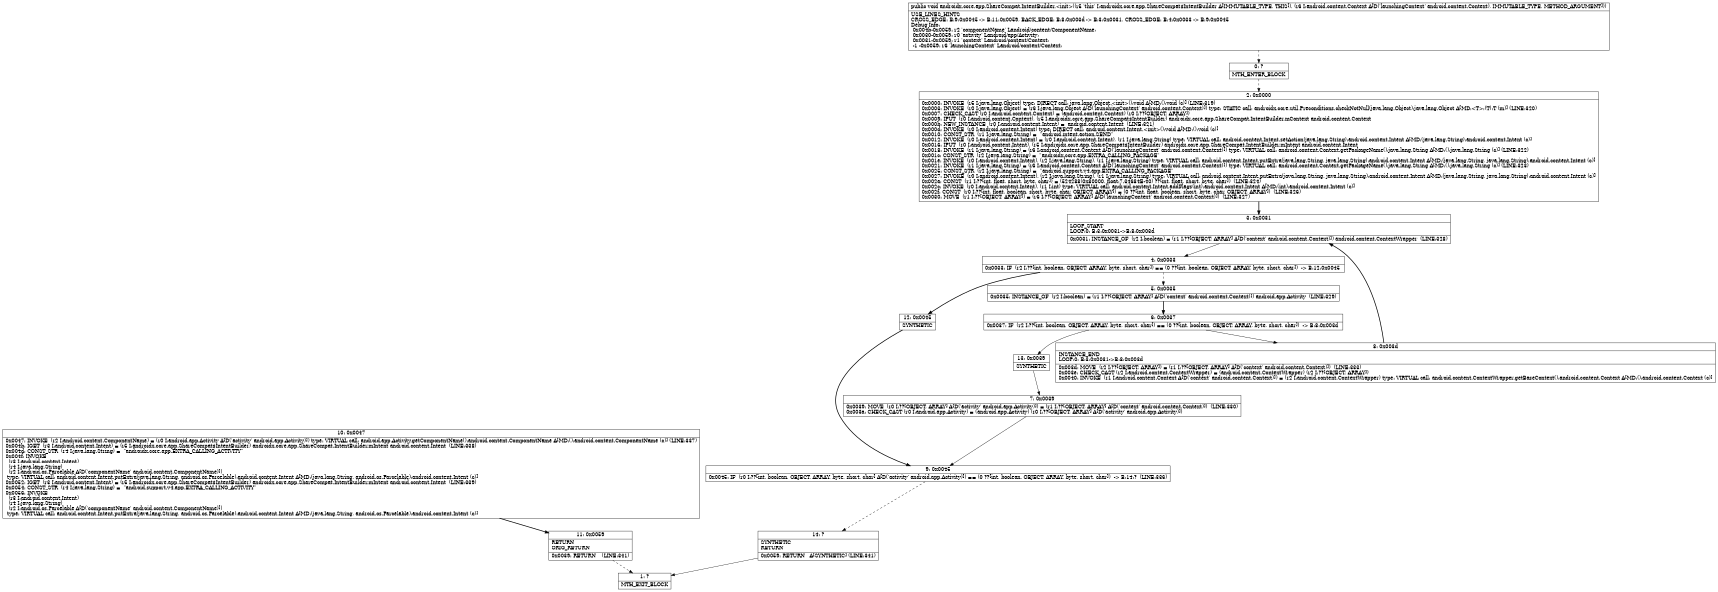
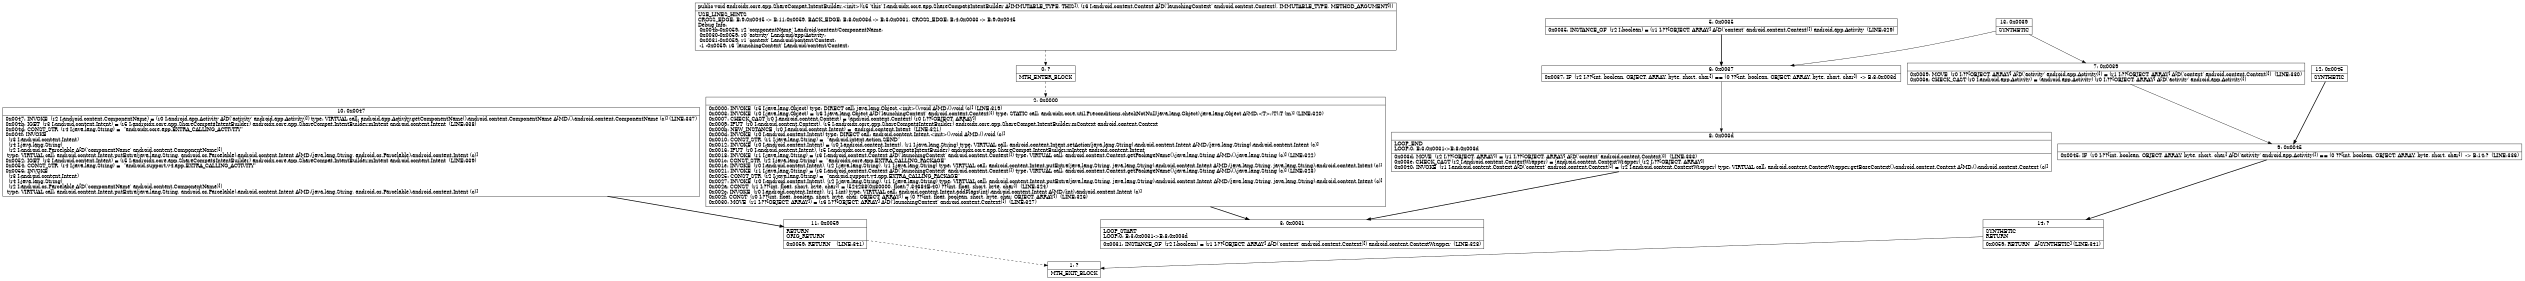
(1163, 264) -> none
(1063, 338) -> (1896, 51)
(1079, 355) -> (1409, 144)
(885, 505) -> (2178, 189)
(590, 556) -> (825, 245)
